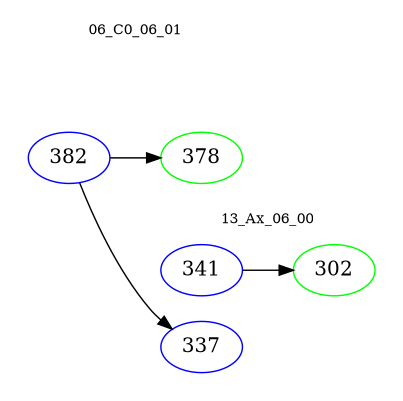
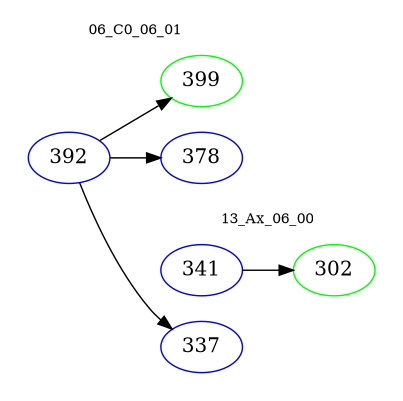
none -> (202, 81)
(69, 158) -> (69, 158)
(202, 158) -> (202, 158)
